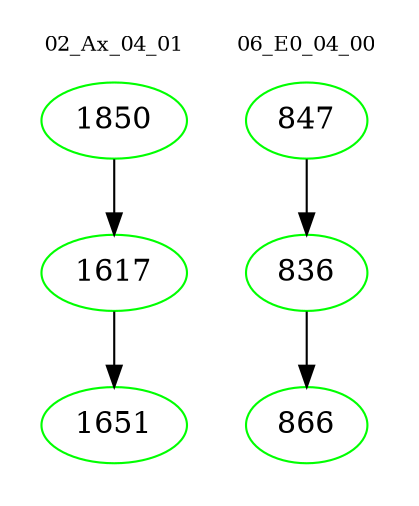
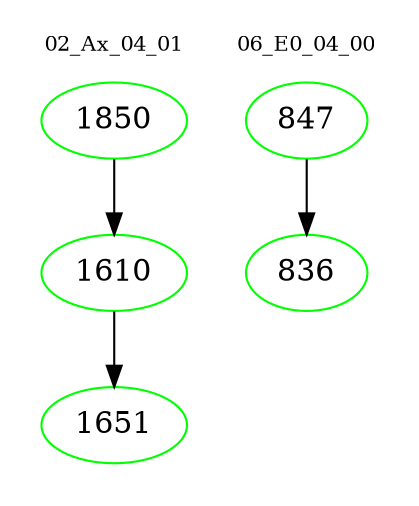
(114, 273) -> (114, 273)
(307, 425) -> none
